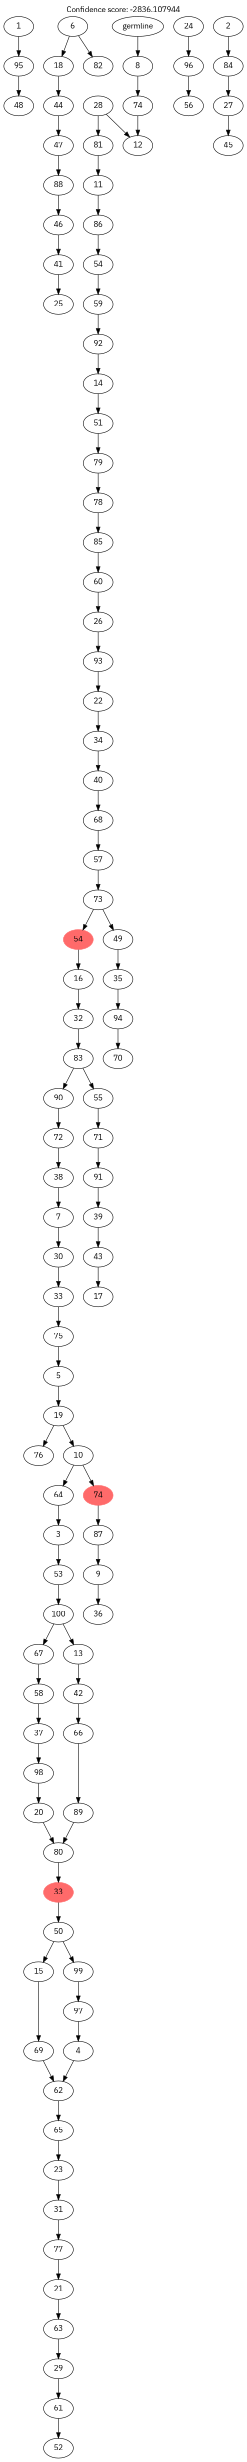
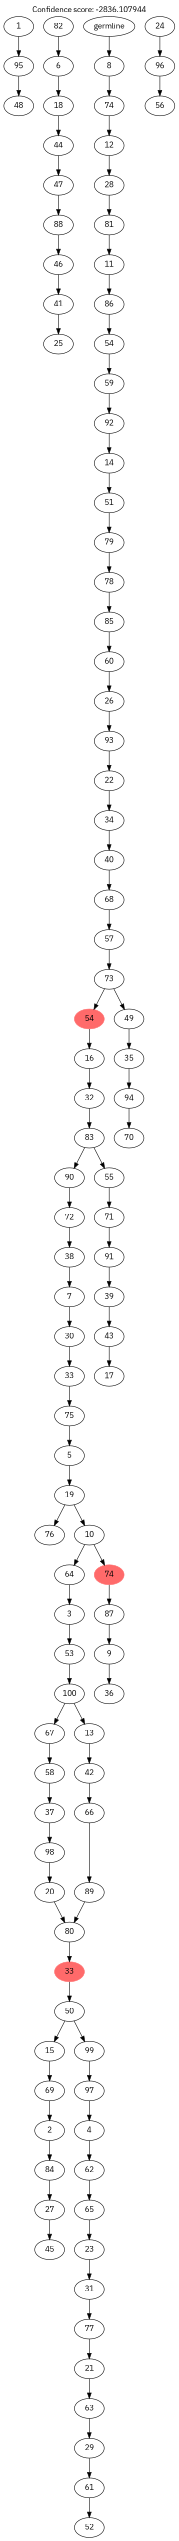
(84, 44) -> (58, 44)
(116, 124) -> (109, 163)
(47, 2069) -> (50, 2108)
